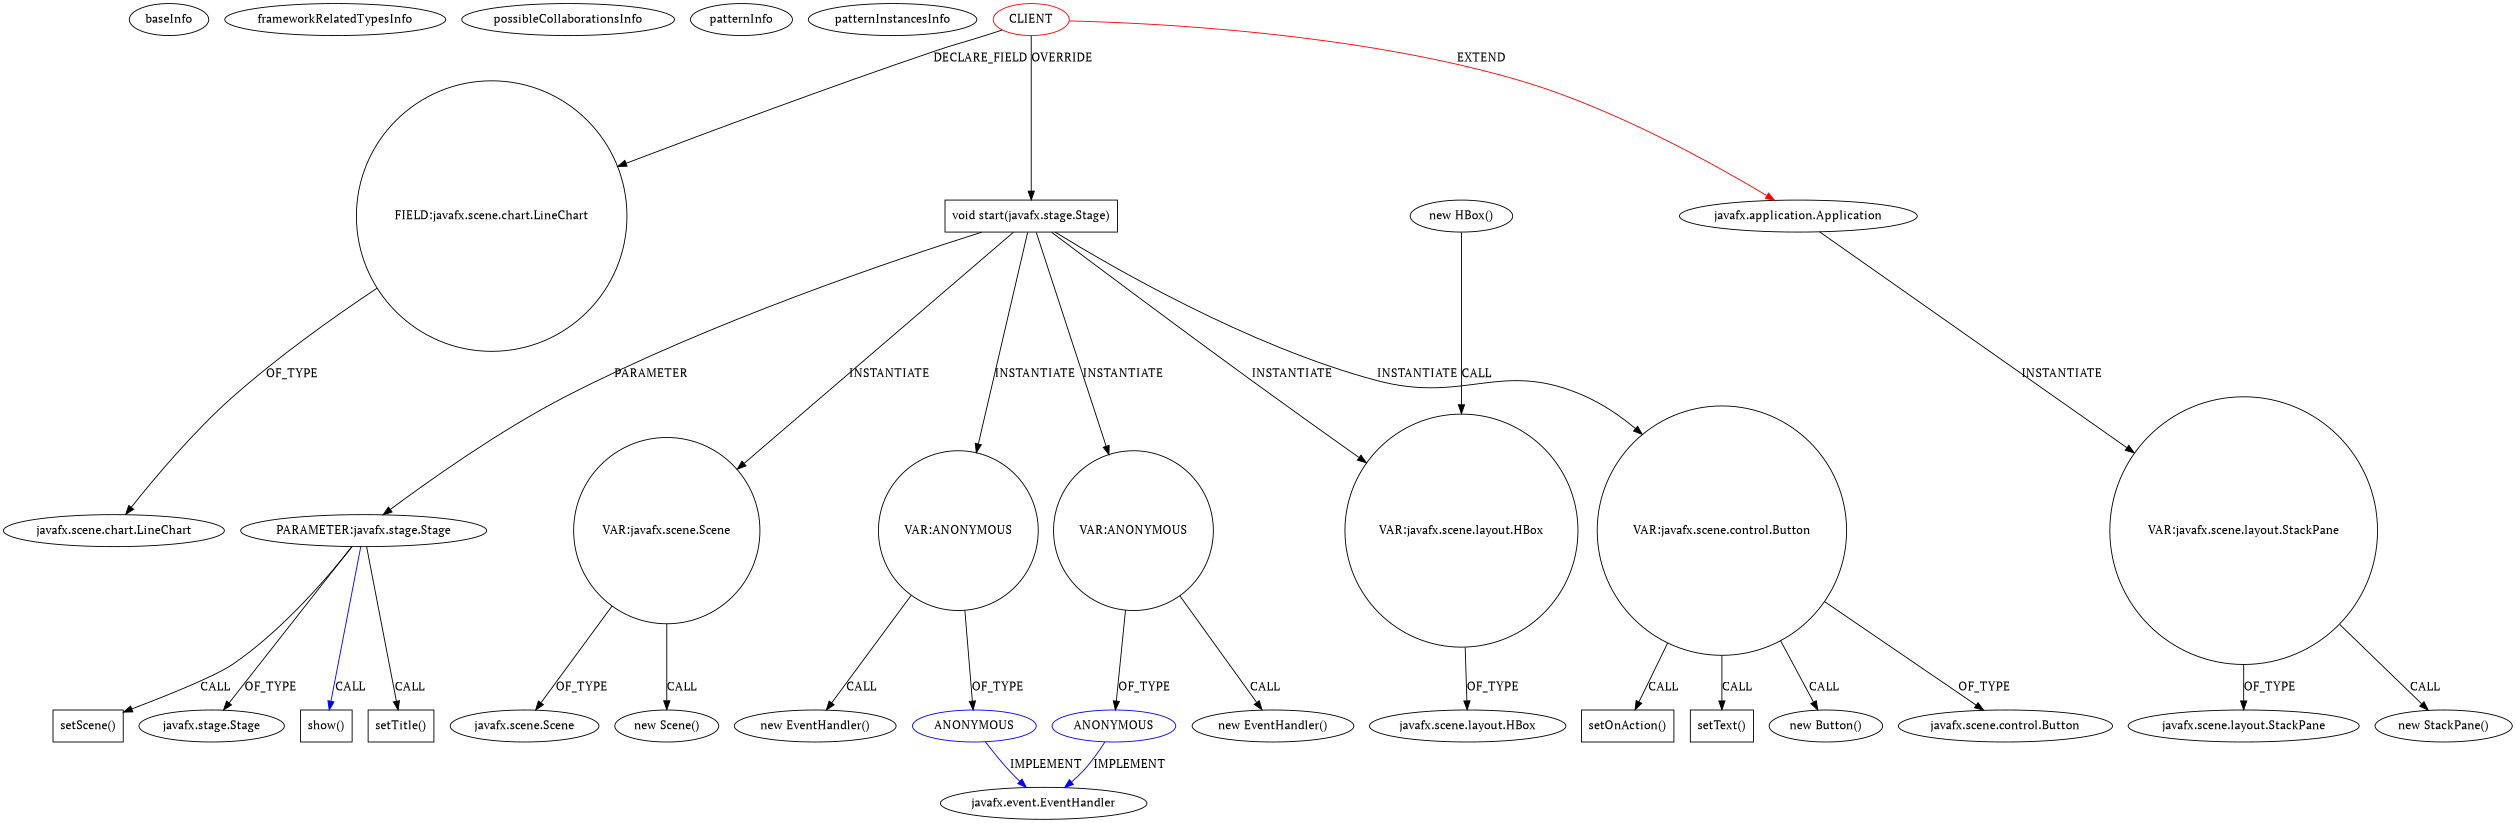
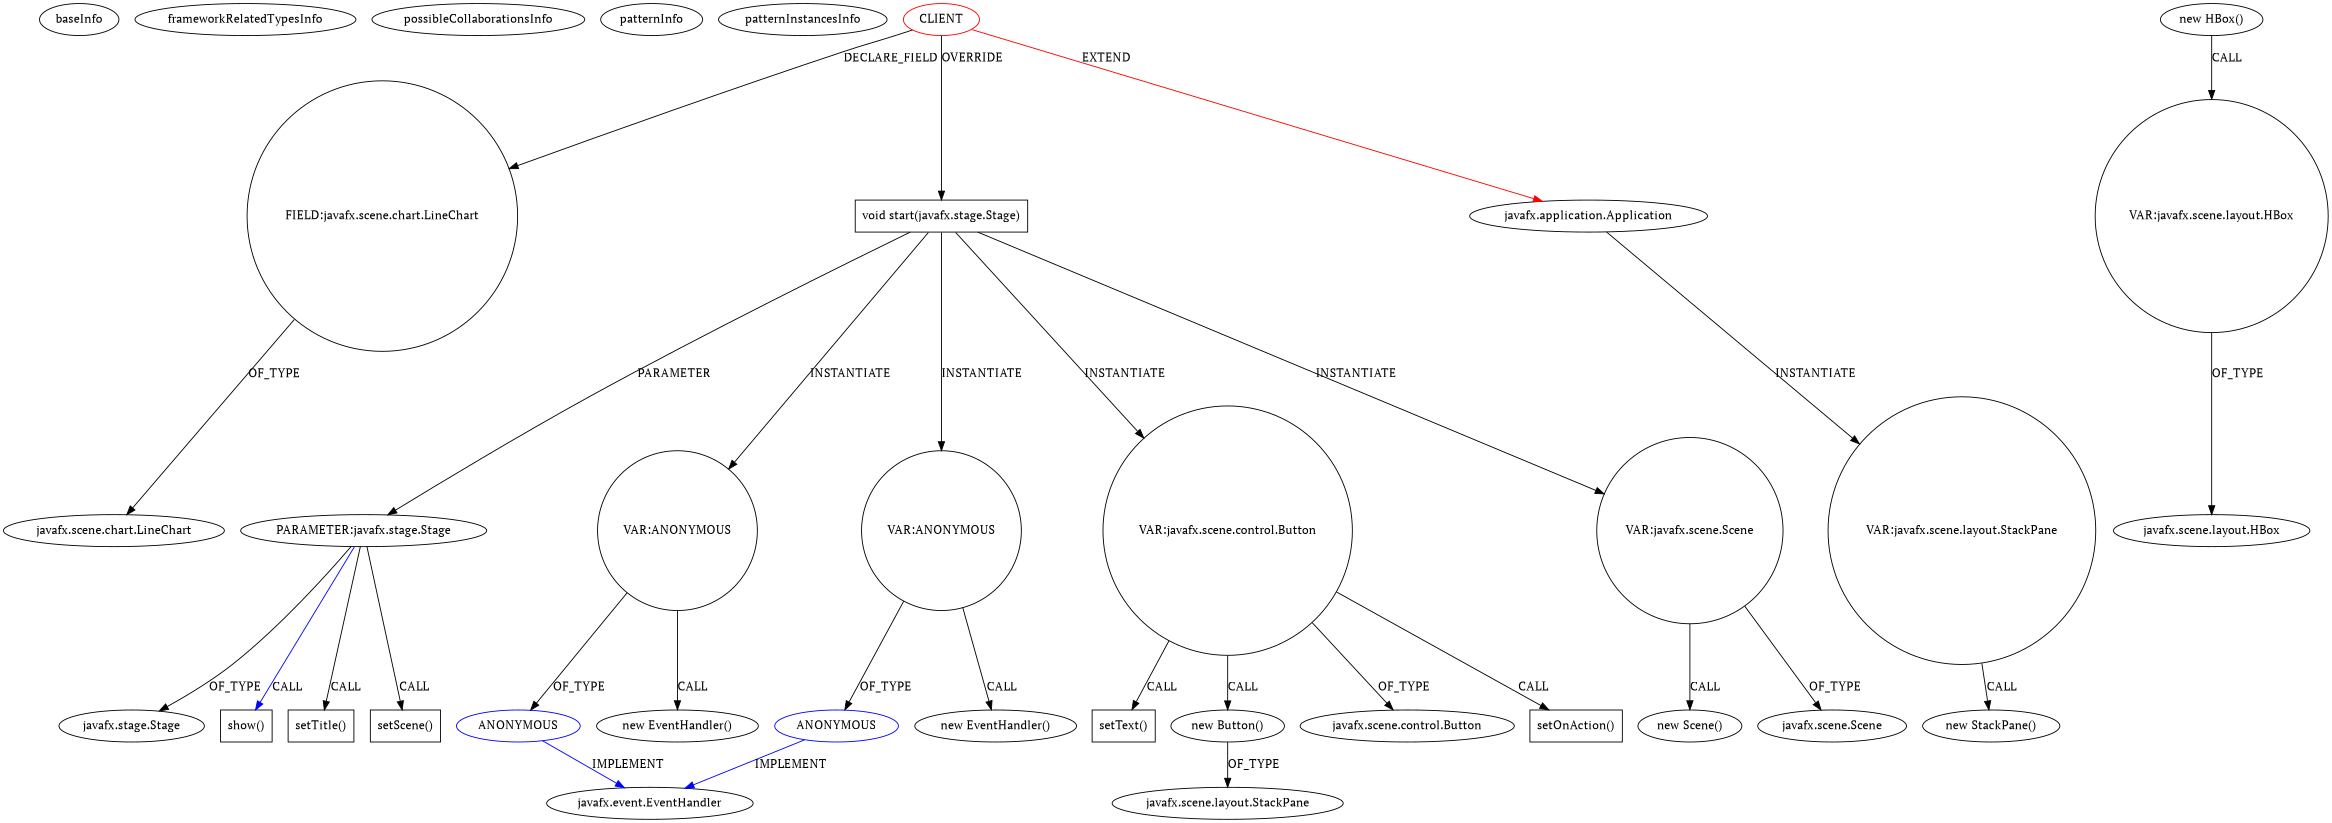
(1204, 346) -> none
(2244, 683) -> (1228, 760)
